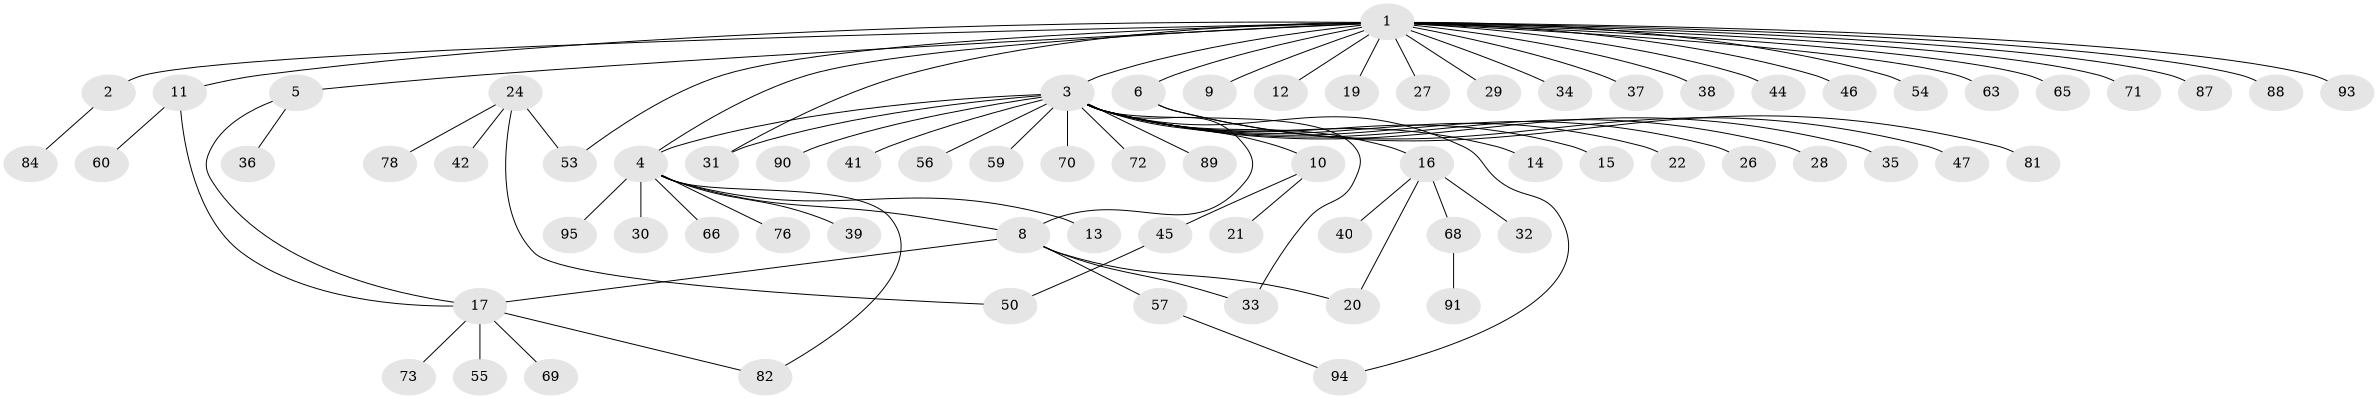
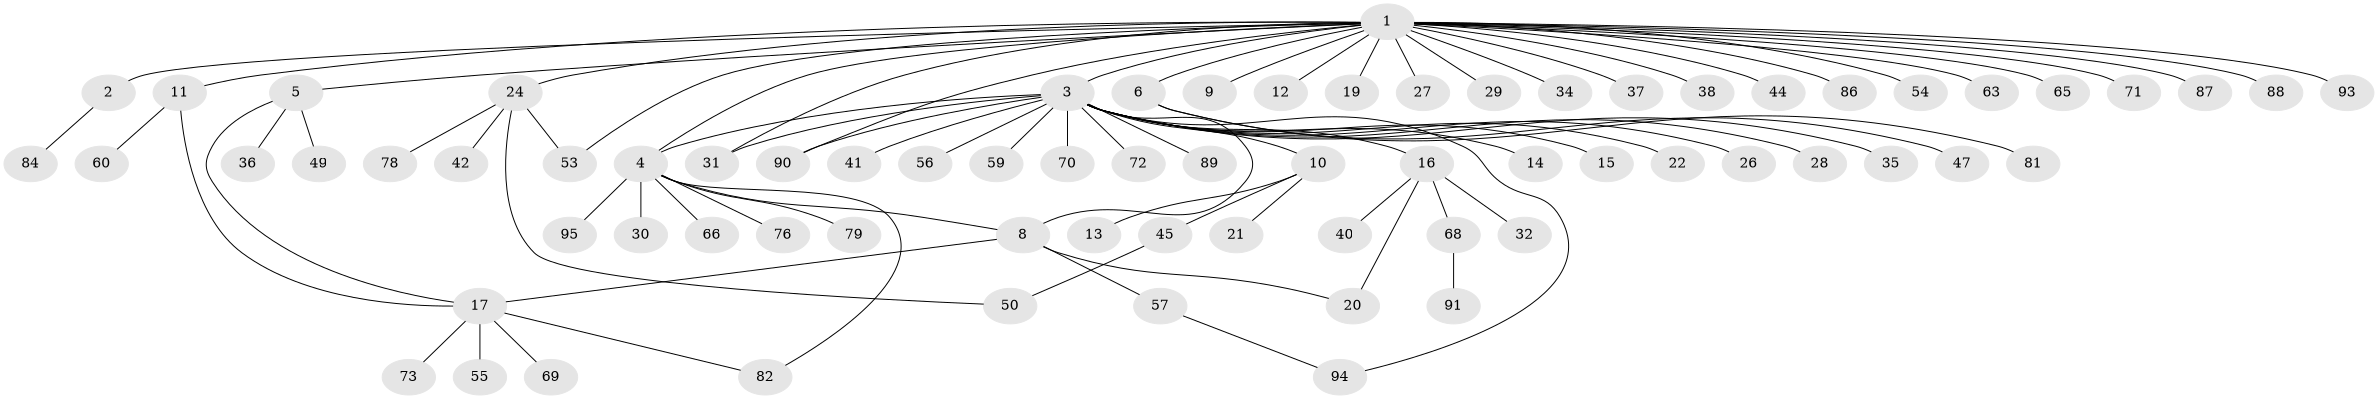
none -> (824, 43)
none -> (1077, 65)
(1850, 93) -> (1850, 93)
none -> (319, 164)
(878, 199) -> (1205, 199)
(854, 235) -> (854, 235)
(1251, 306) -> none
